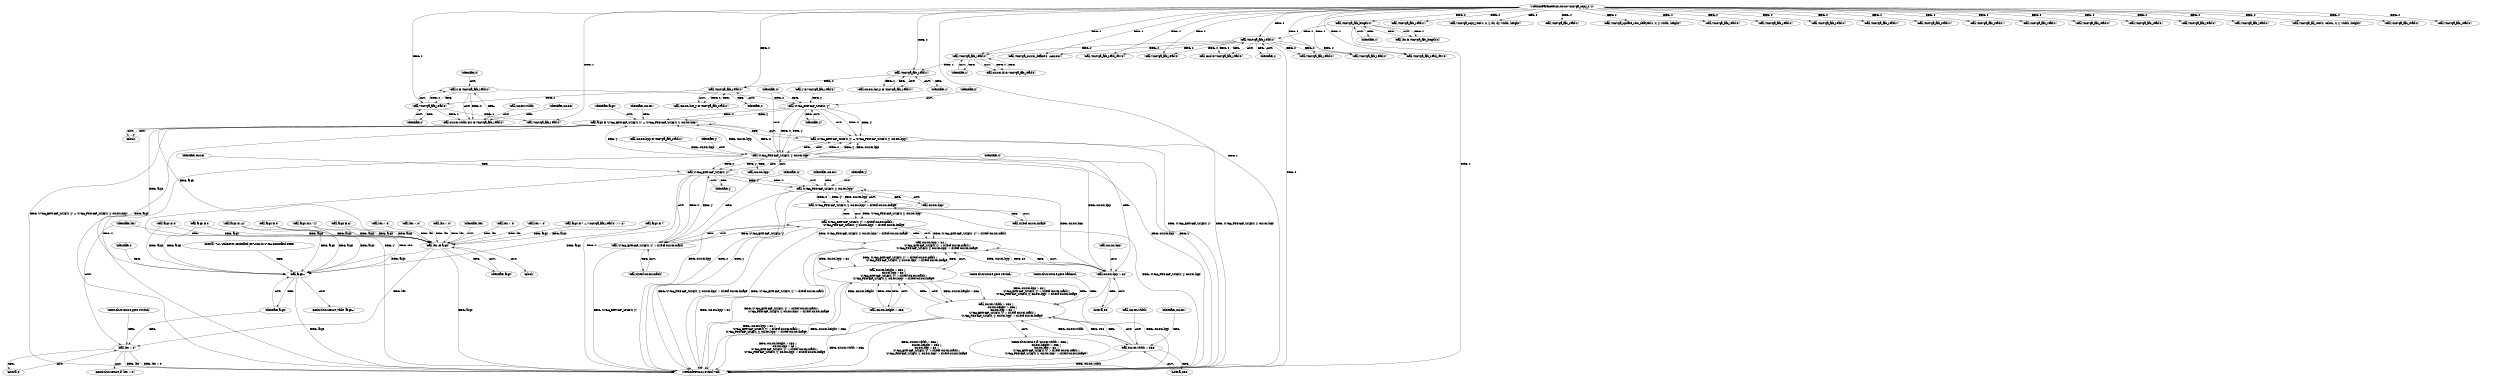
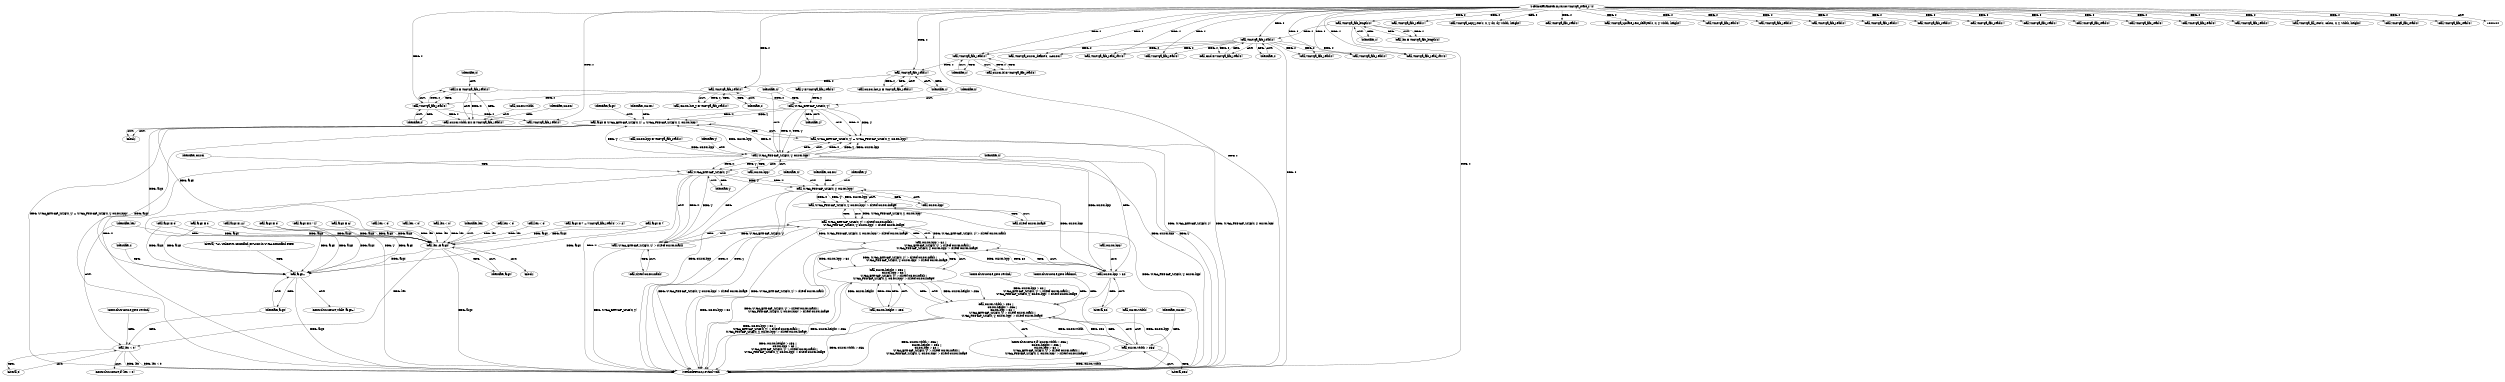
(1562, 7) -> (1562, 7)
none -> (2493, 23)
(406, 246) -> (406, 246)
